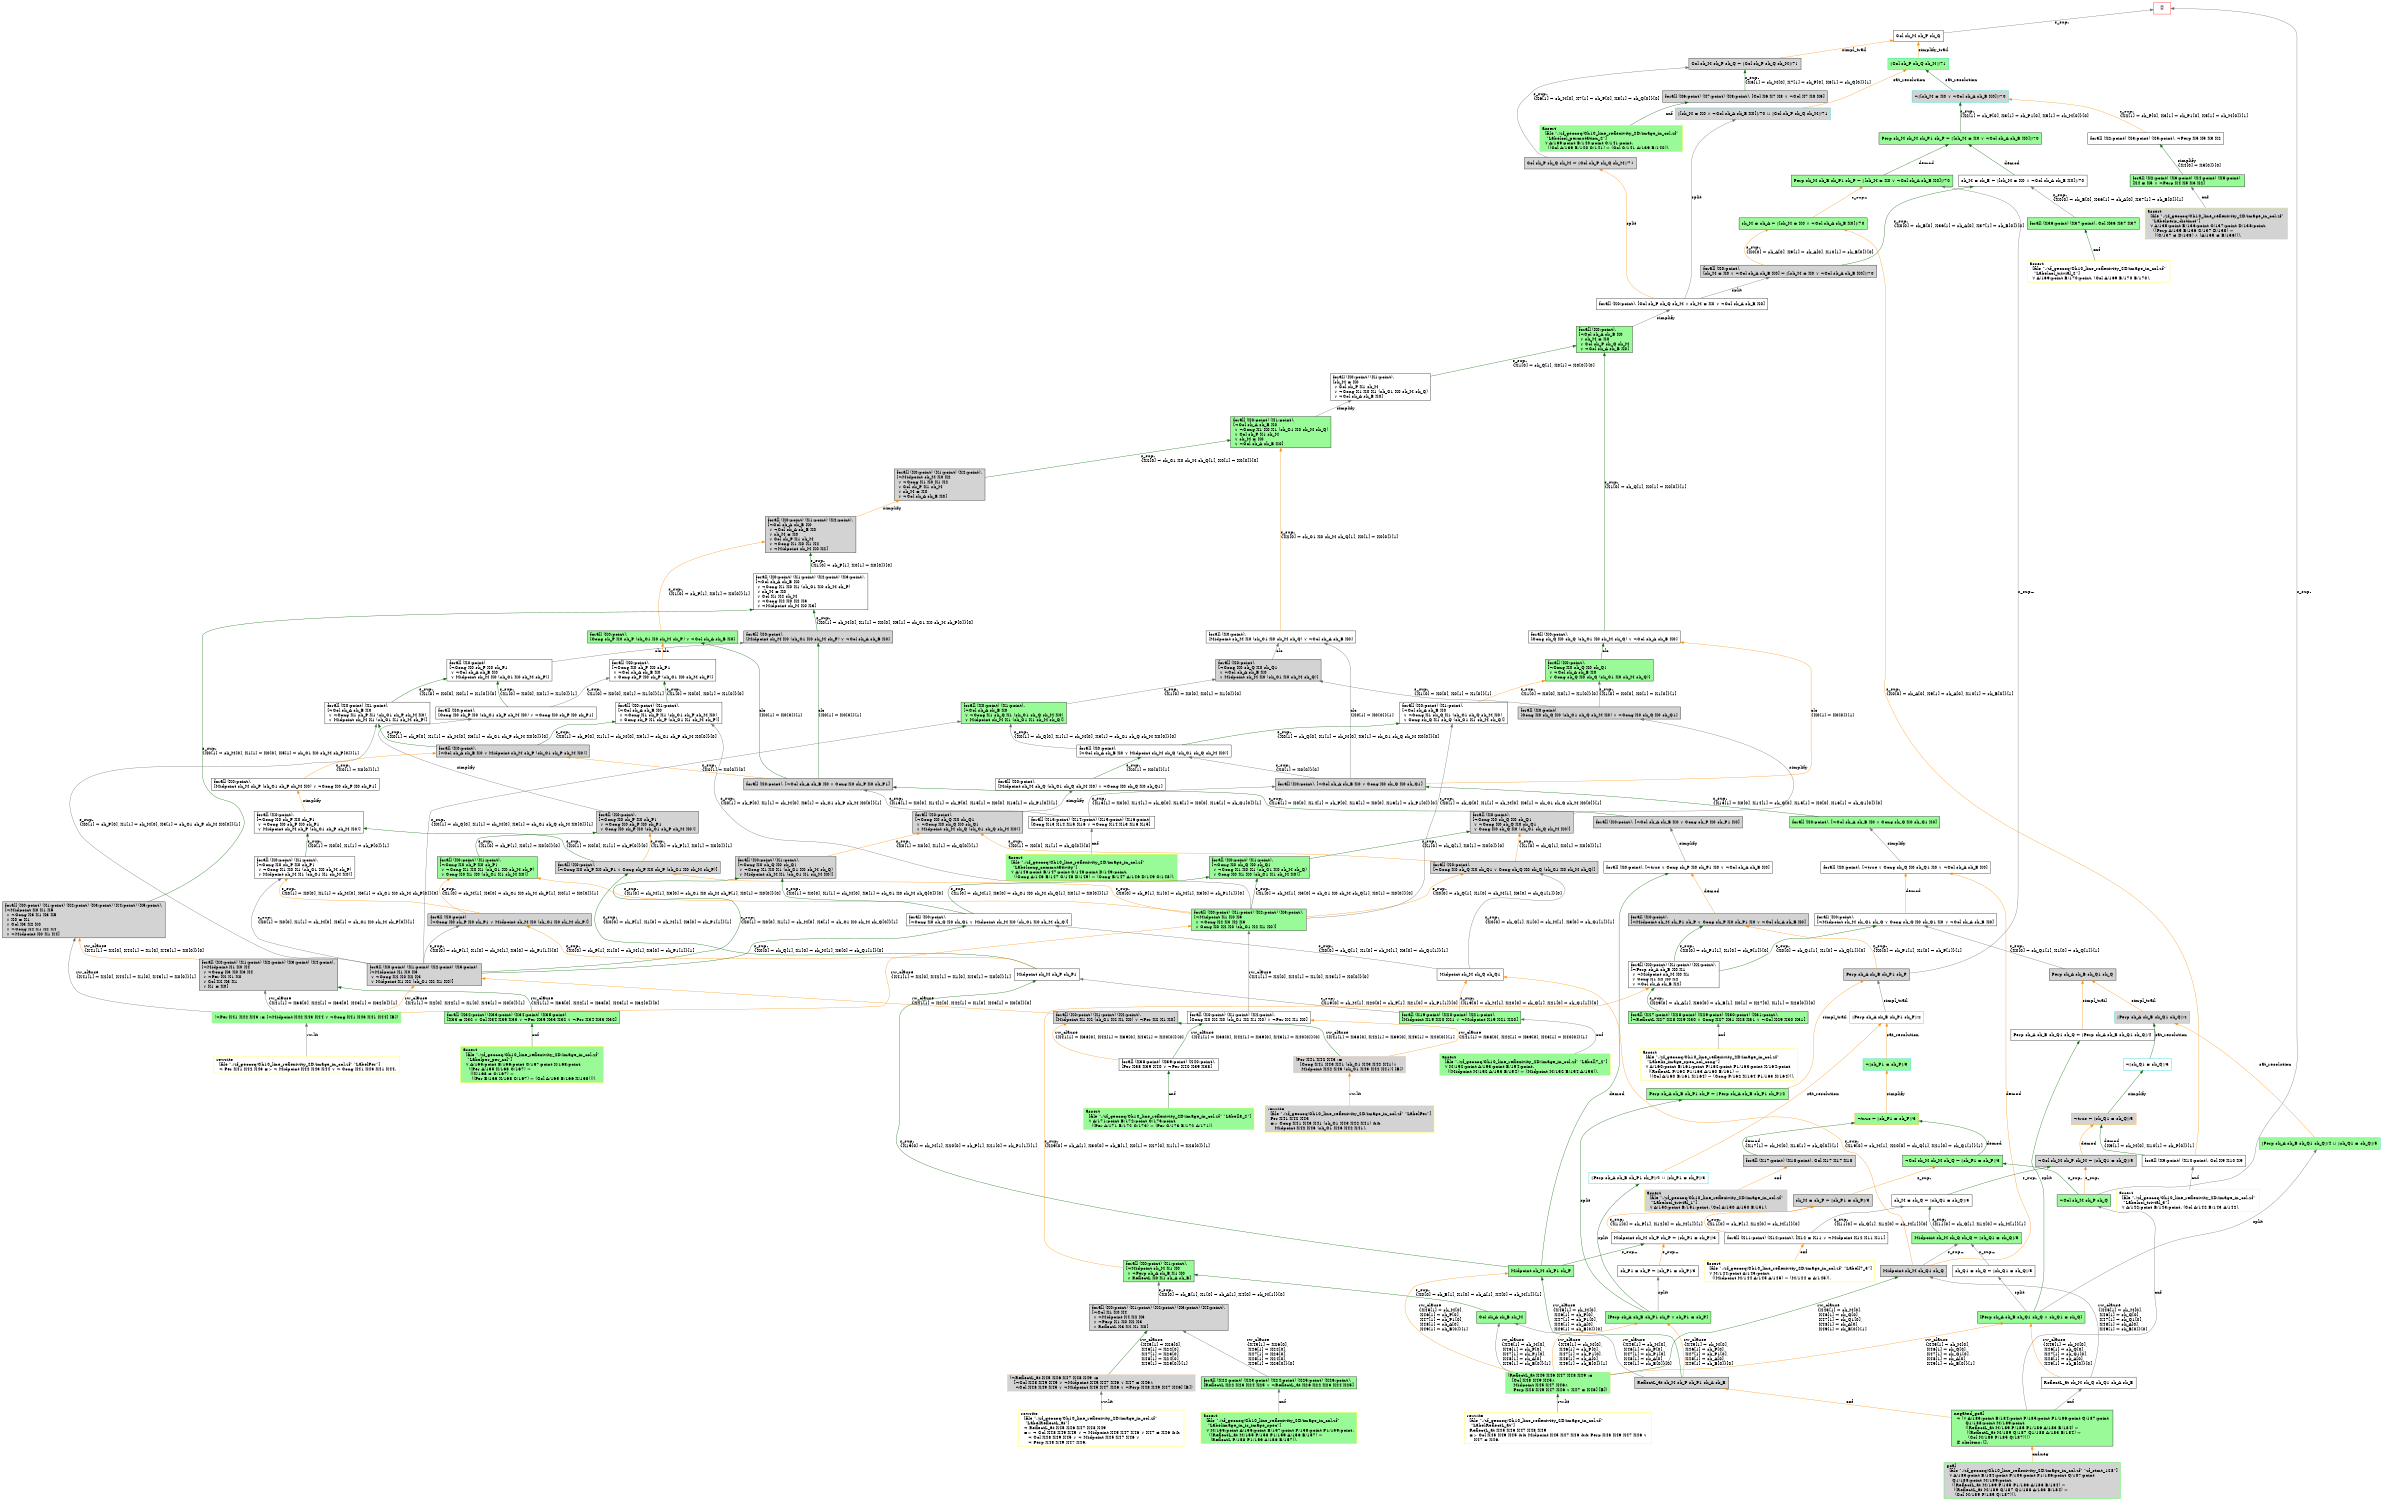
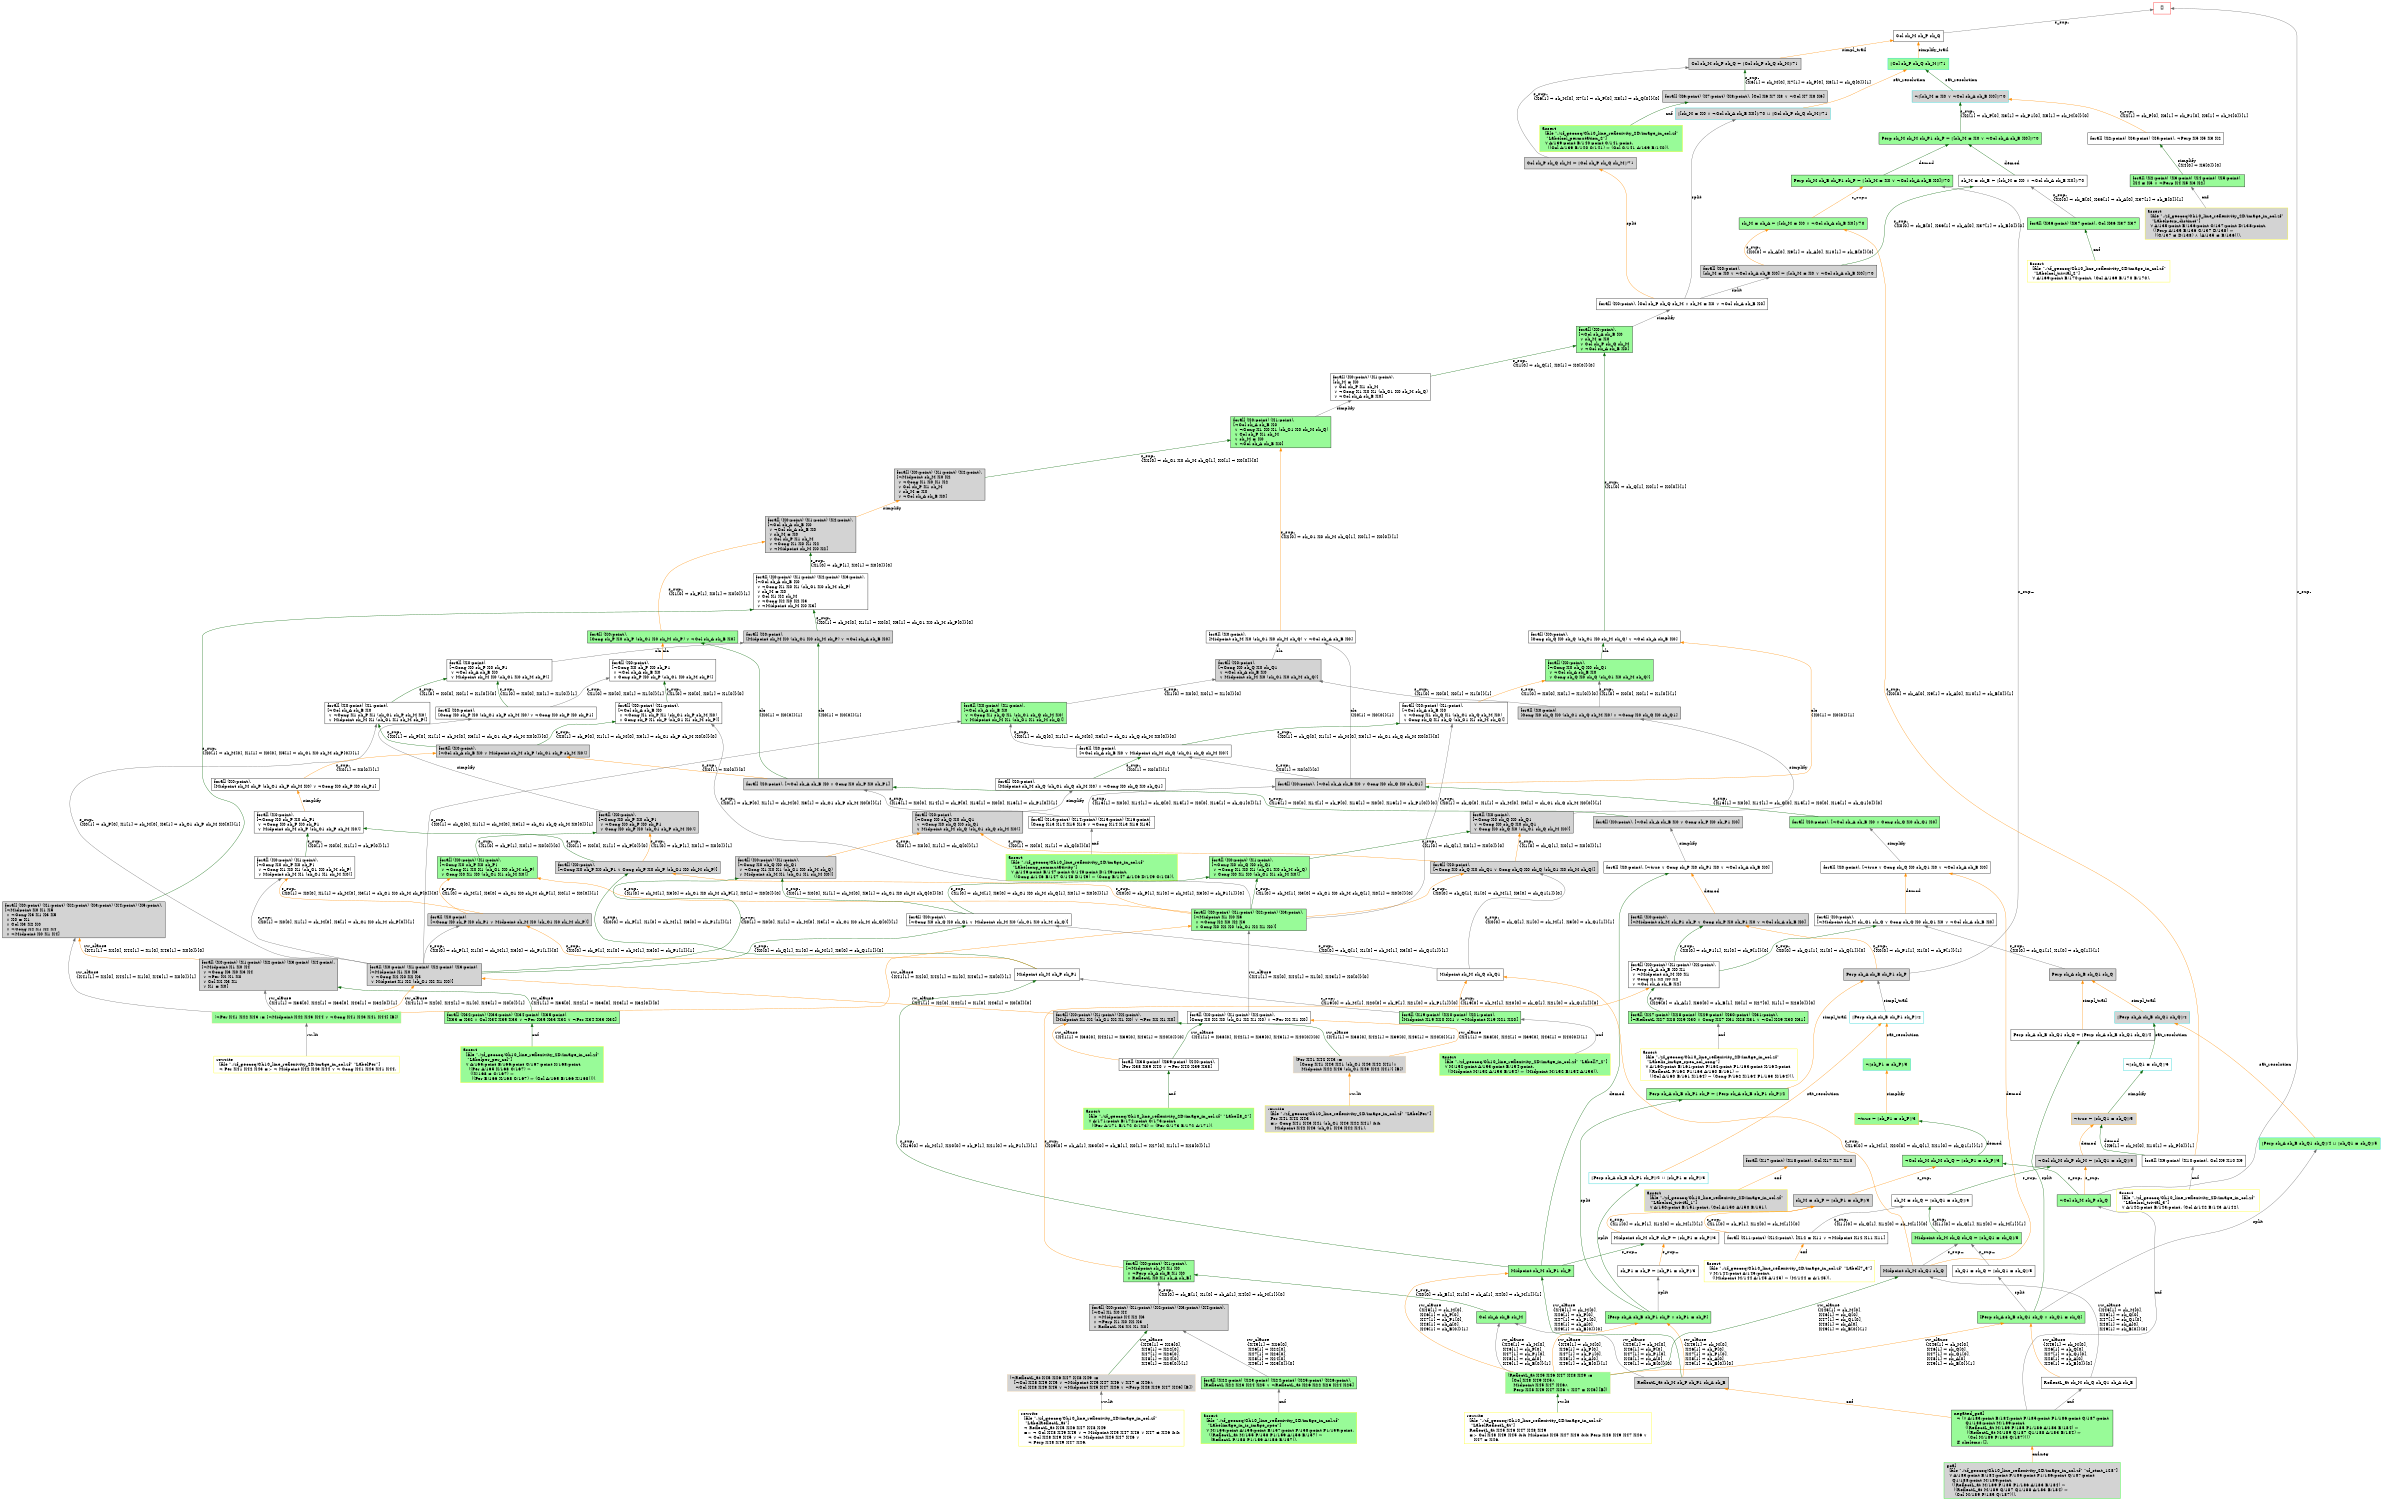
(1785, 1131) -> none
